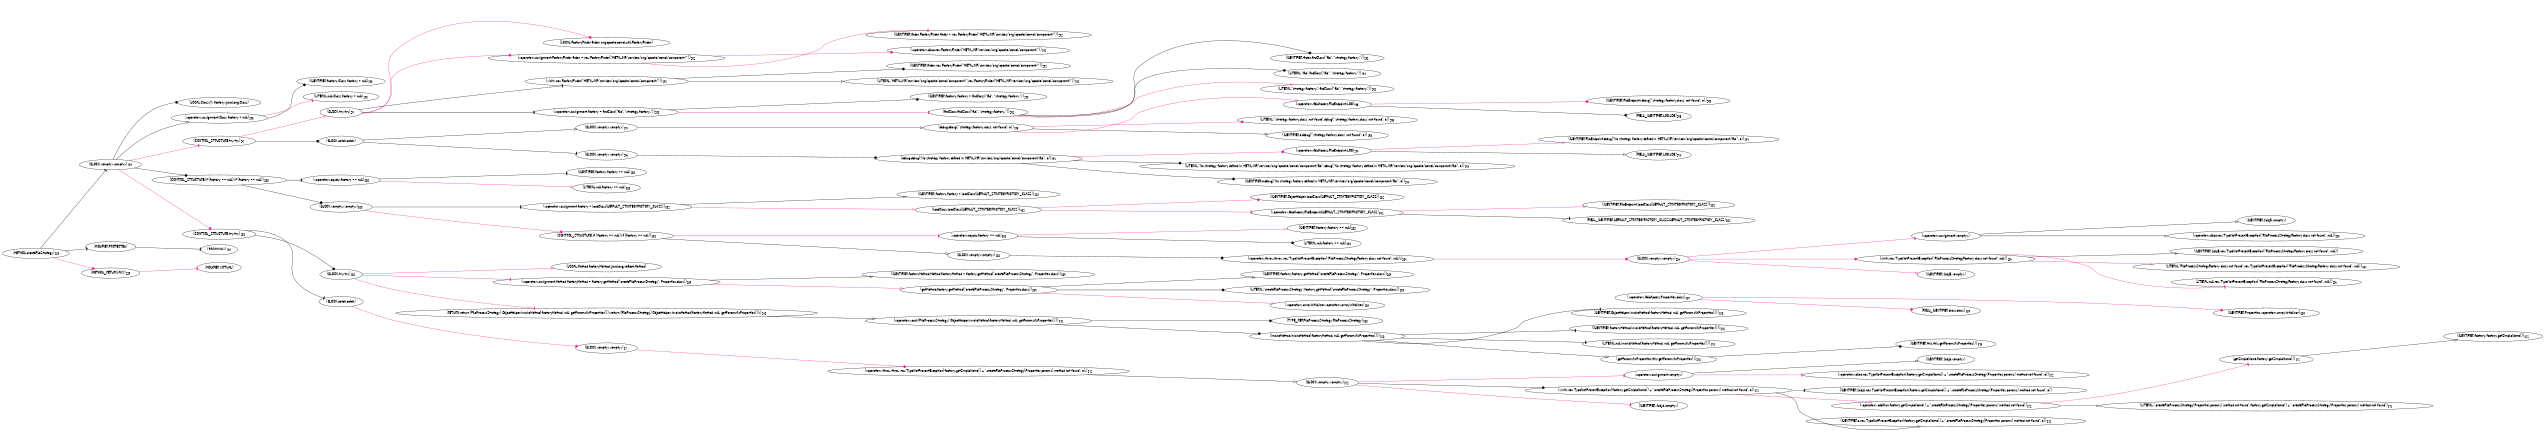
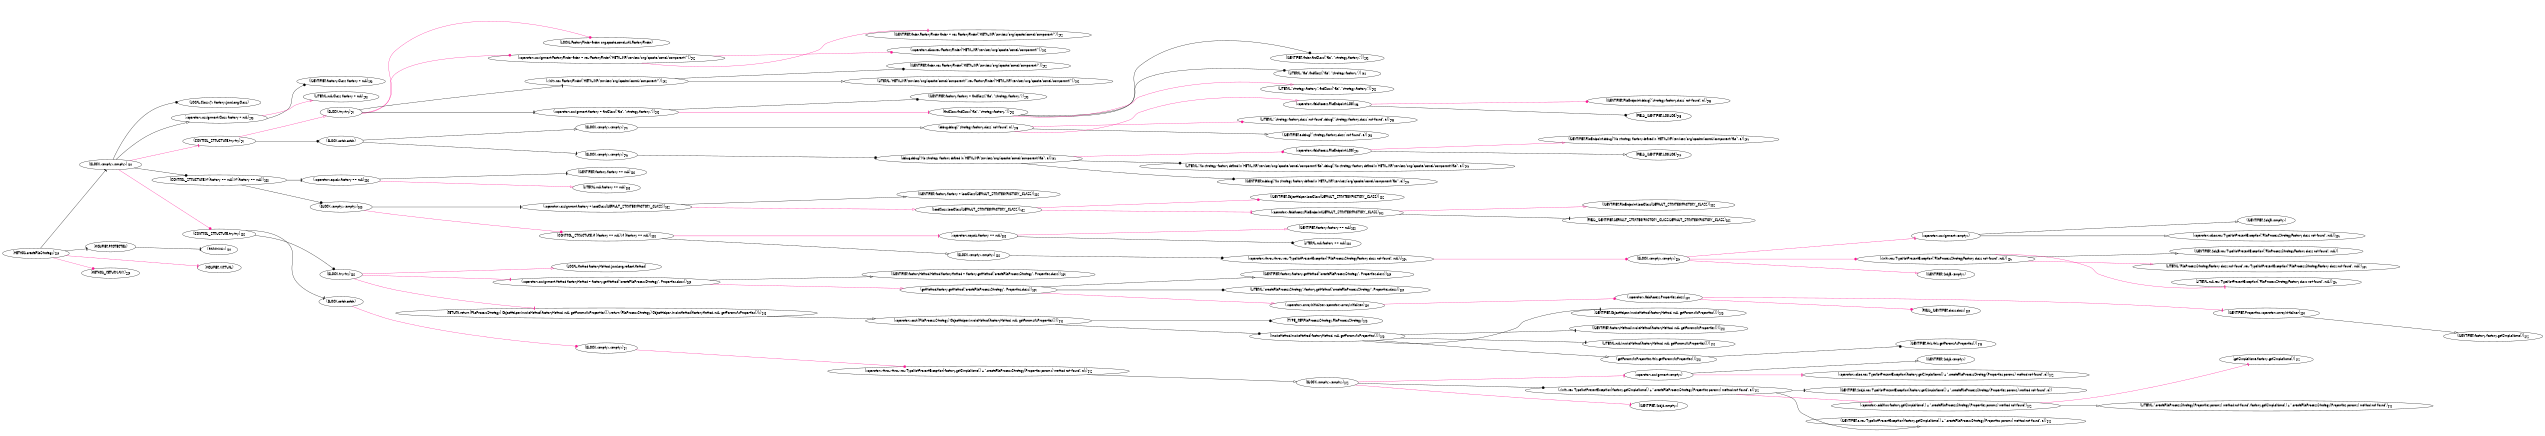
(292, 107) -> (292, 107)
(167, 270) -> (131, 261)
(1962, 300) -> (1962, 300)
none -> (1498, 301)
(1365, 320) -> (1365, 320)
(2378, 348) -> (2379, 325)
